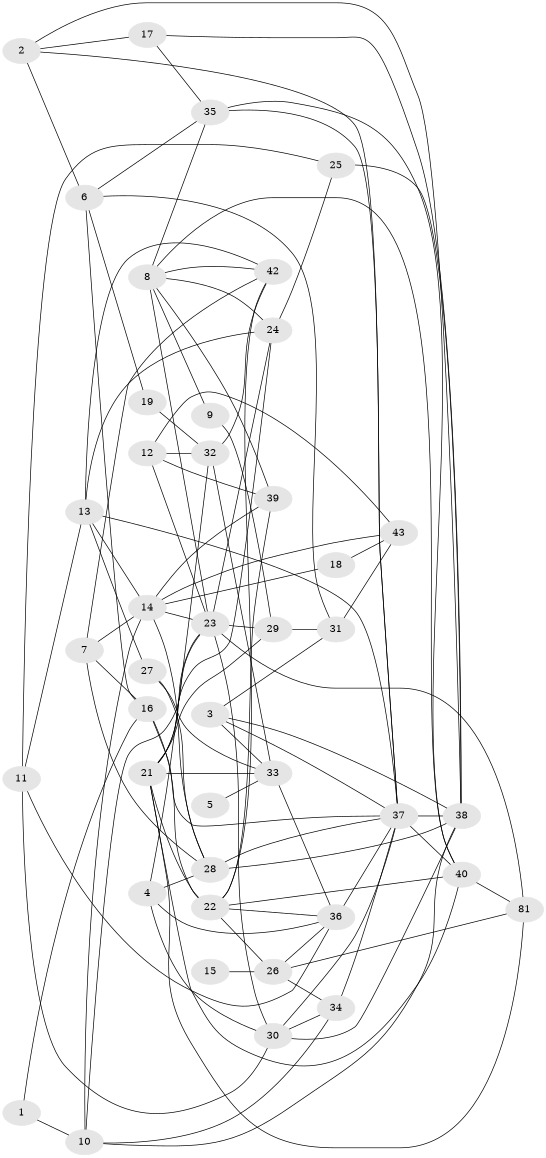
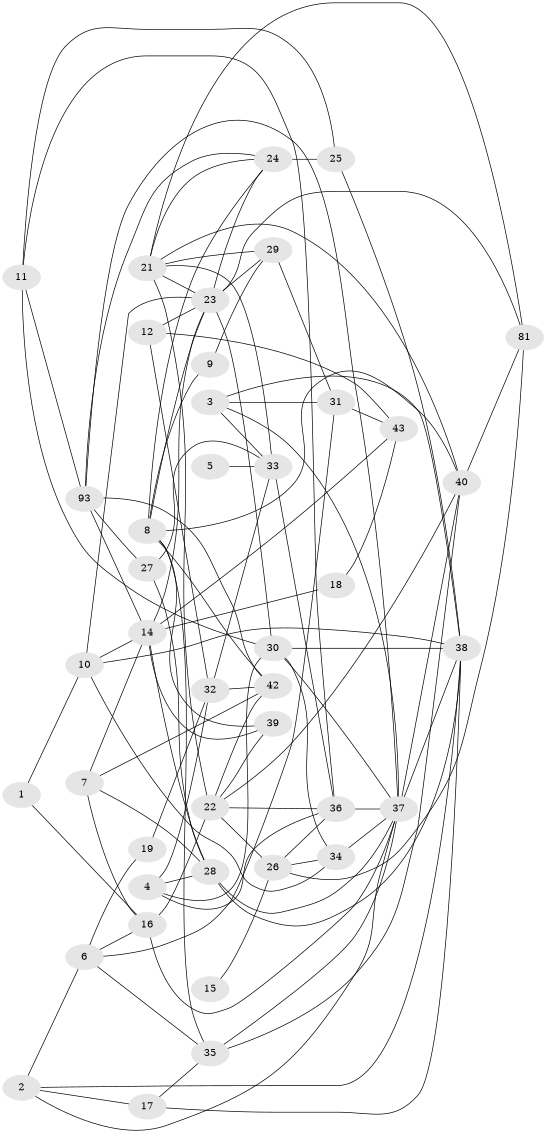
(211, 479) -> none
(85, 512) -> (85, 499)
